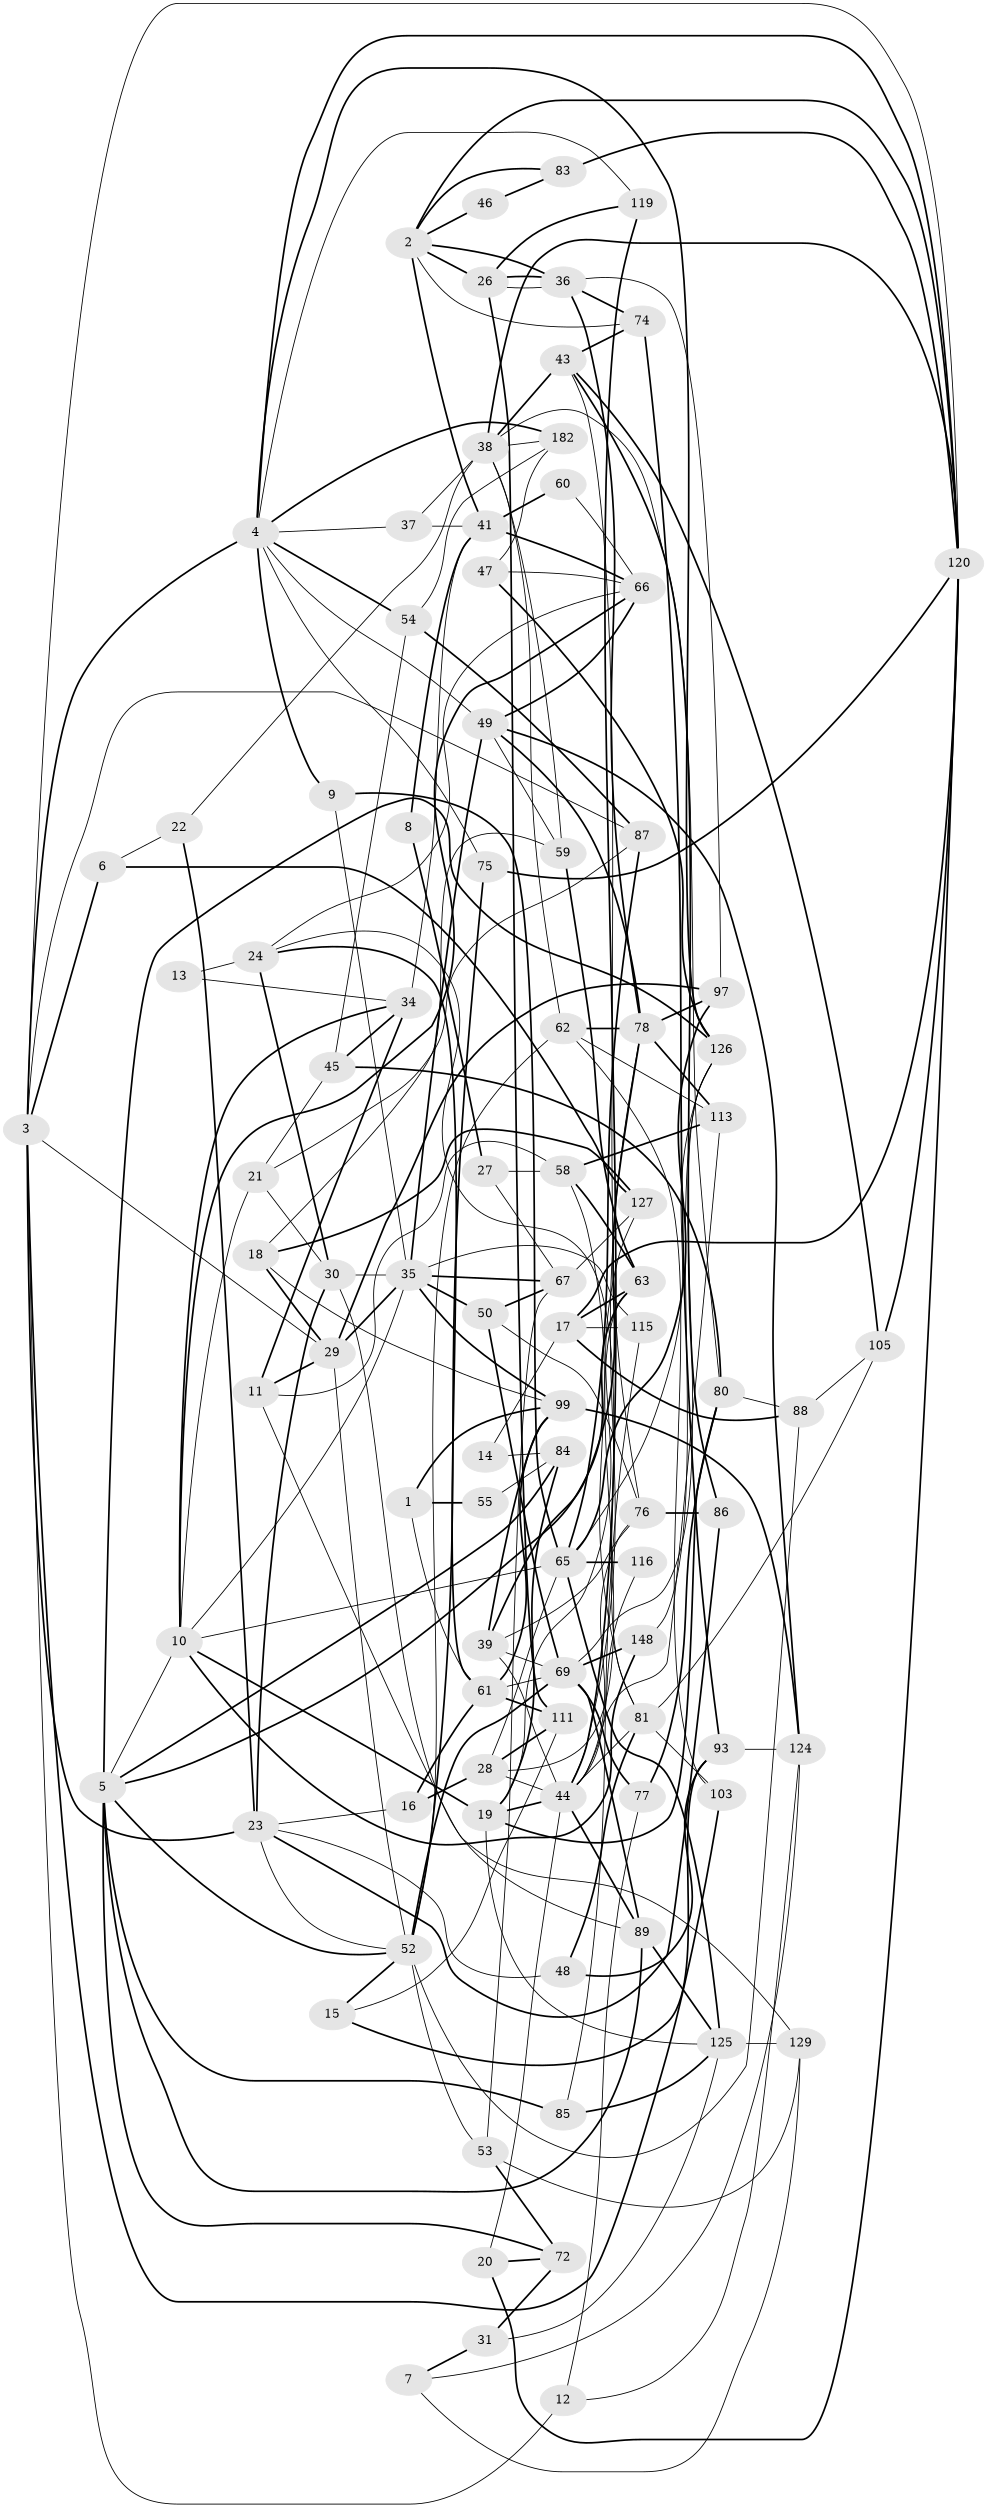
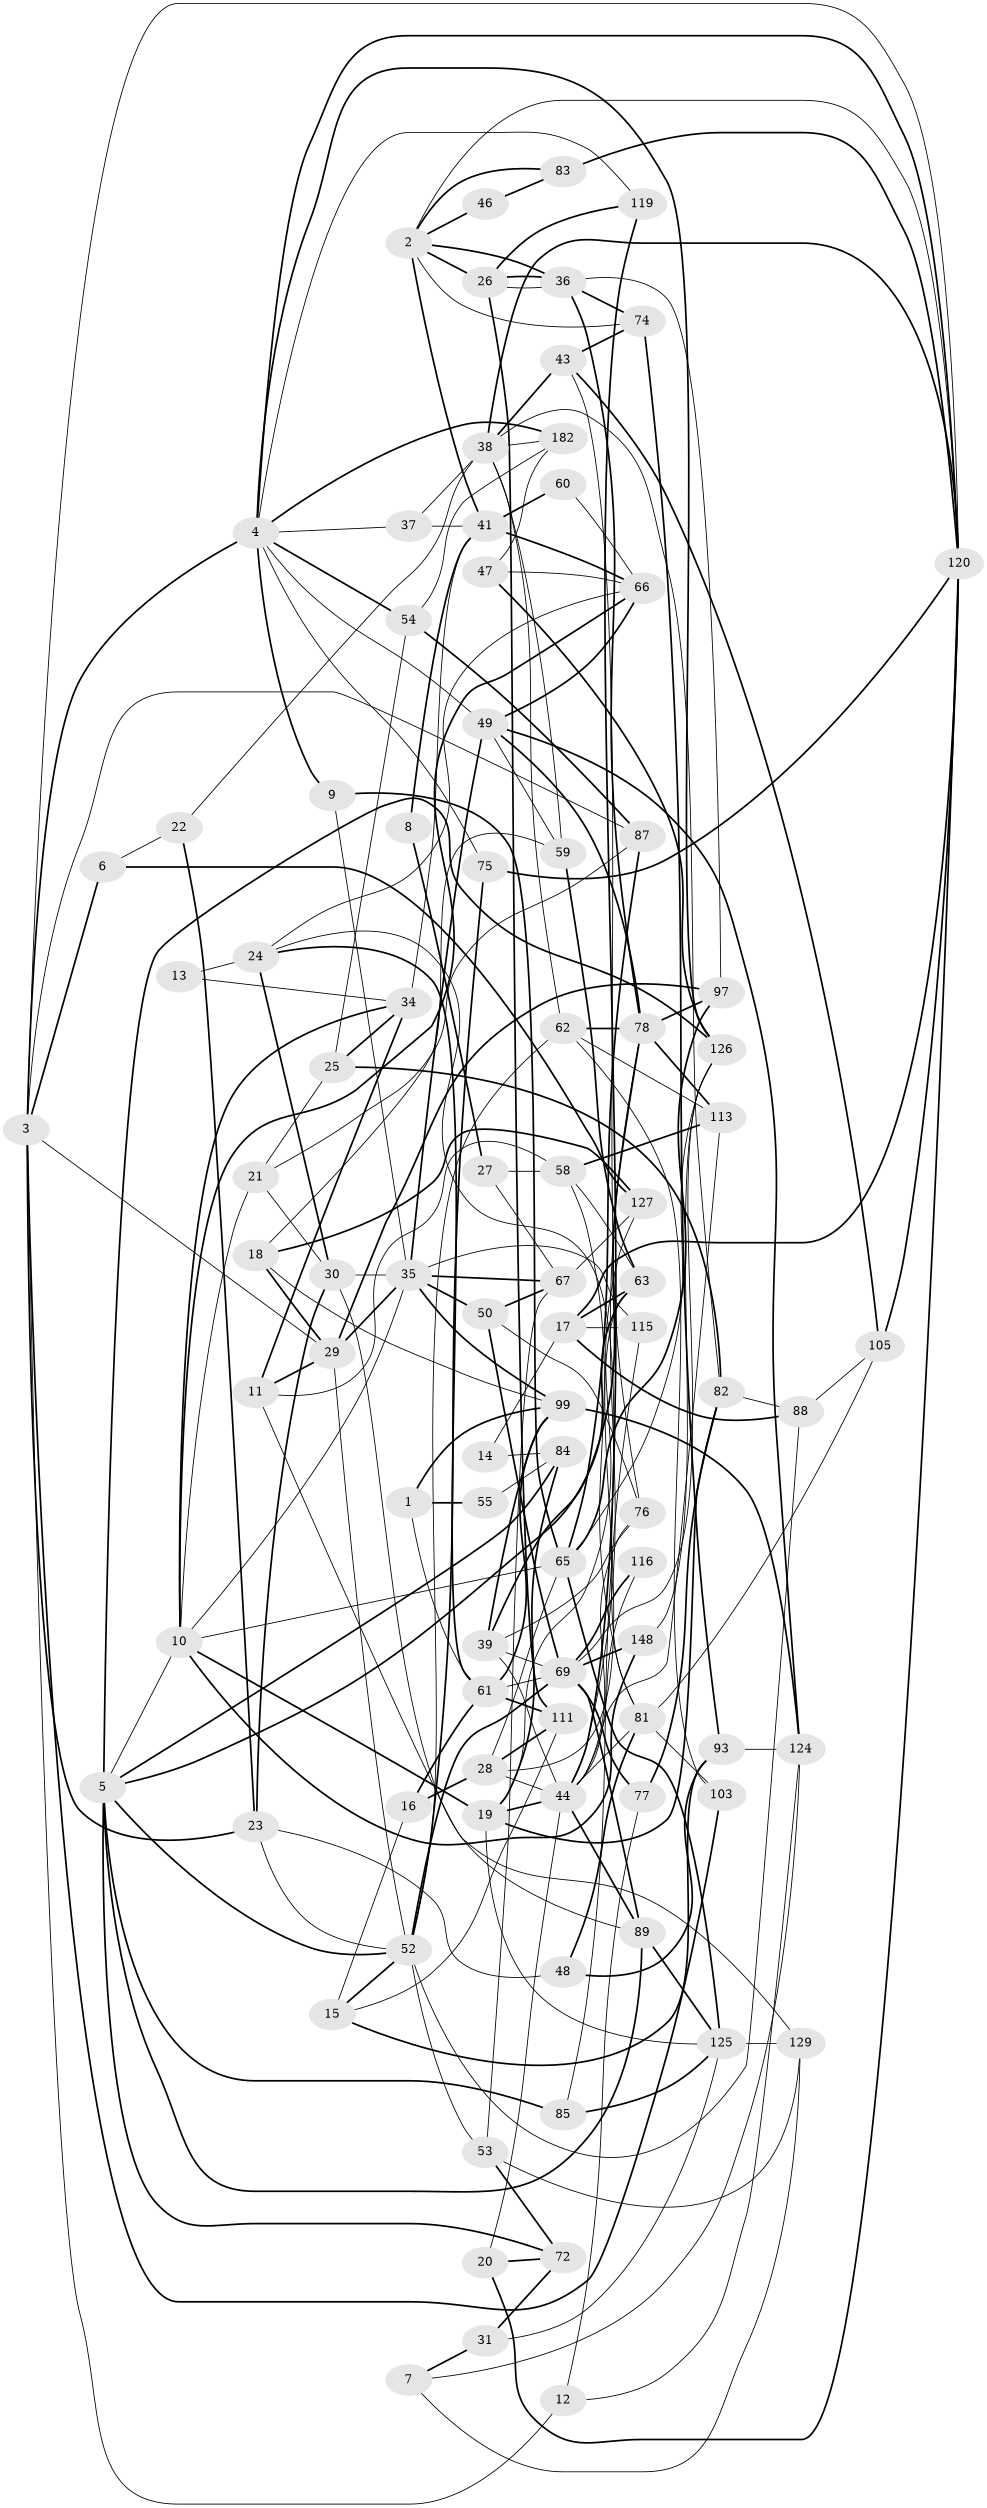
(836, 105) -> (836, 105)
(332, 1068) -> (332, 1068)
(602, 1219) -> (602, 1219)
(722, 1392) -> (722, 1392)
(722, 1513) -> none
(602, 1562) -> (595, 1633)
(332, 1817) -> (371, 1911)
